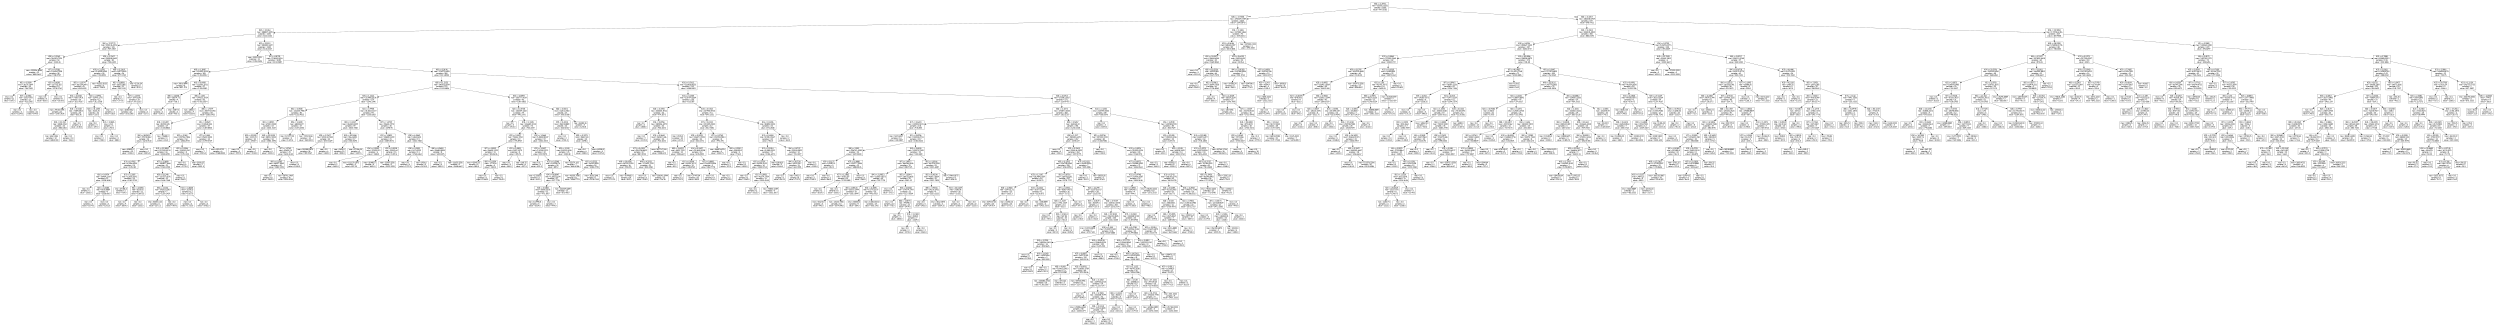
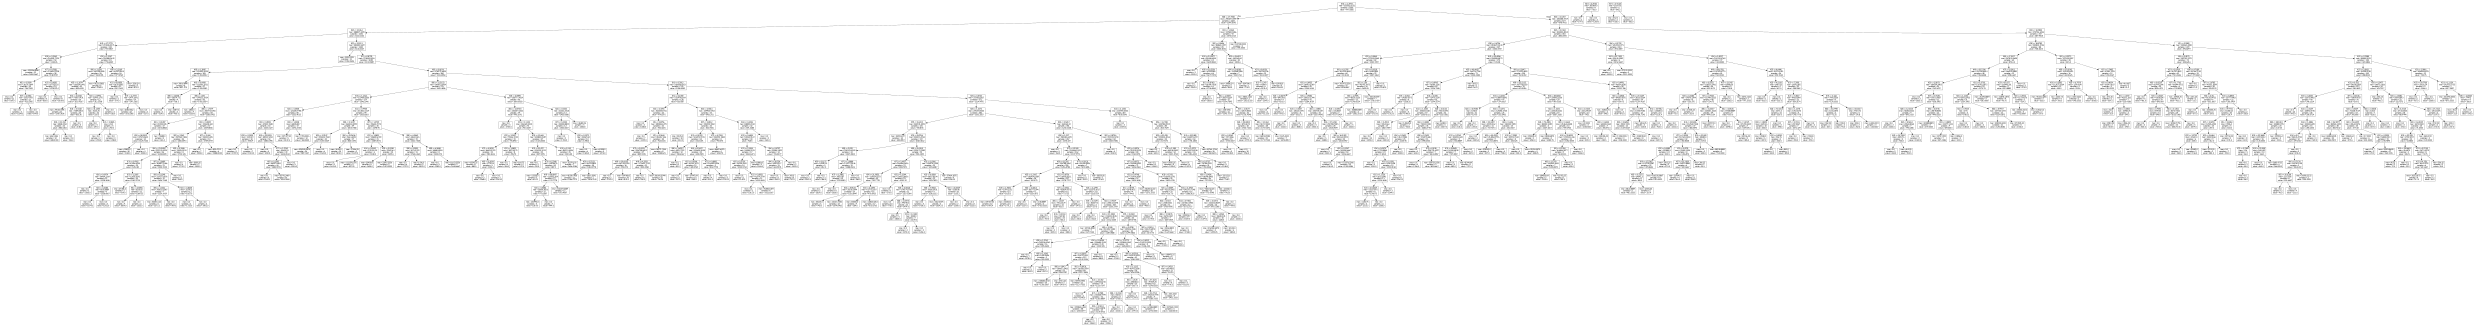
(1264, 105) -> (1262, 92)
(1755, 131) -> none
(726, 144) -> none
(2317, 144) -> (2294, 157)
(2259, 158) -> (2243, 170)
